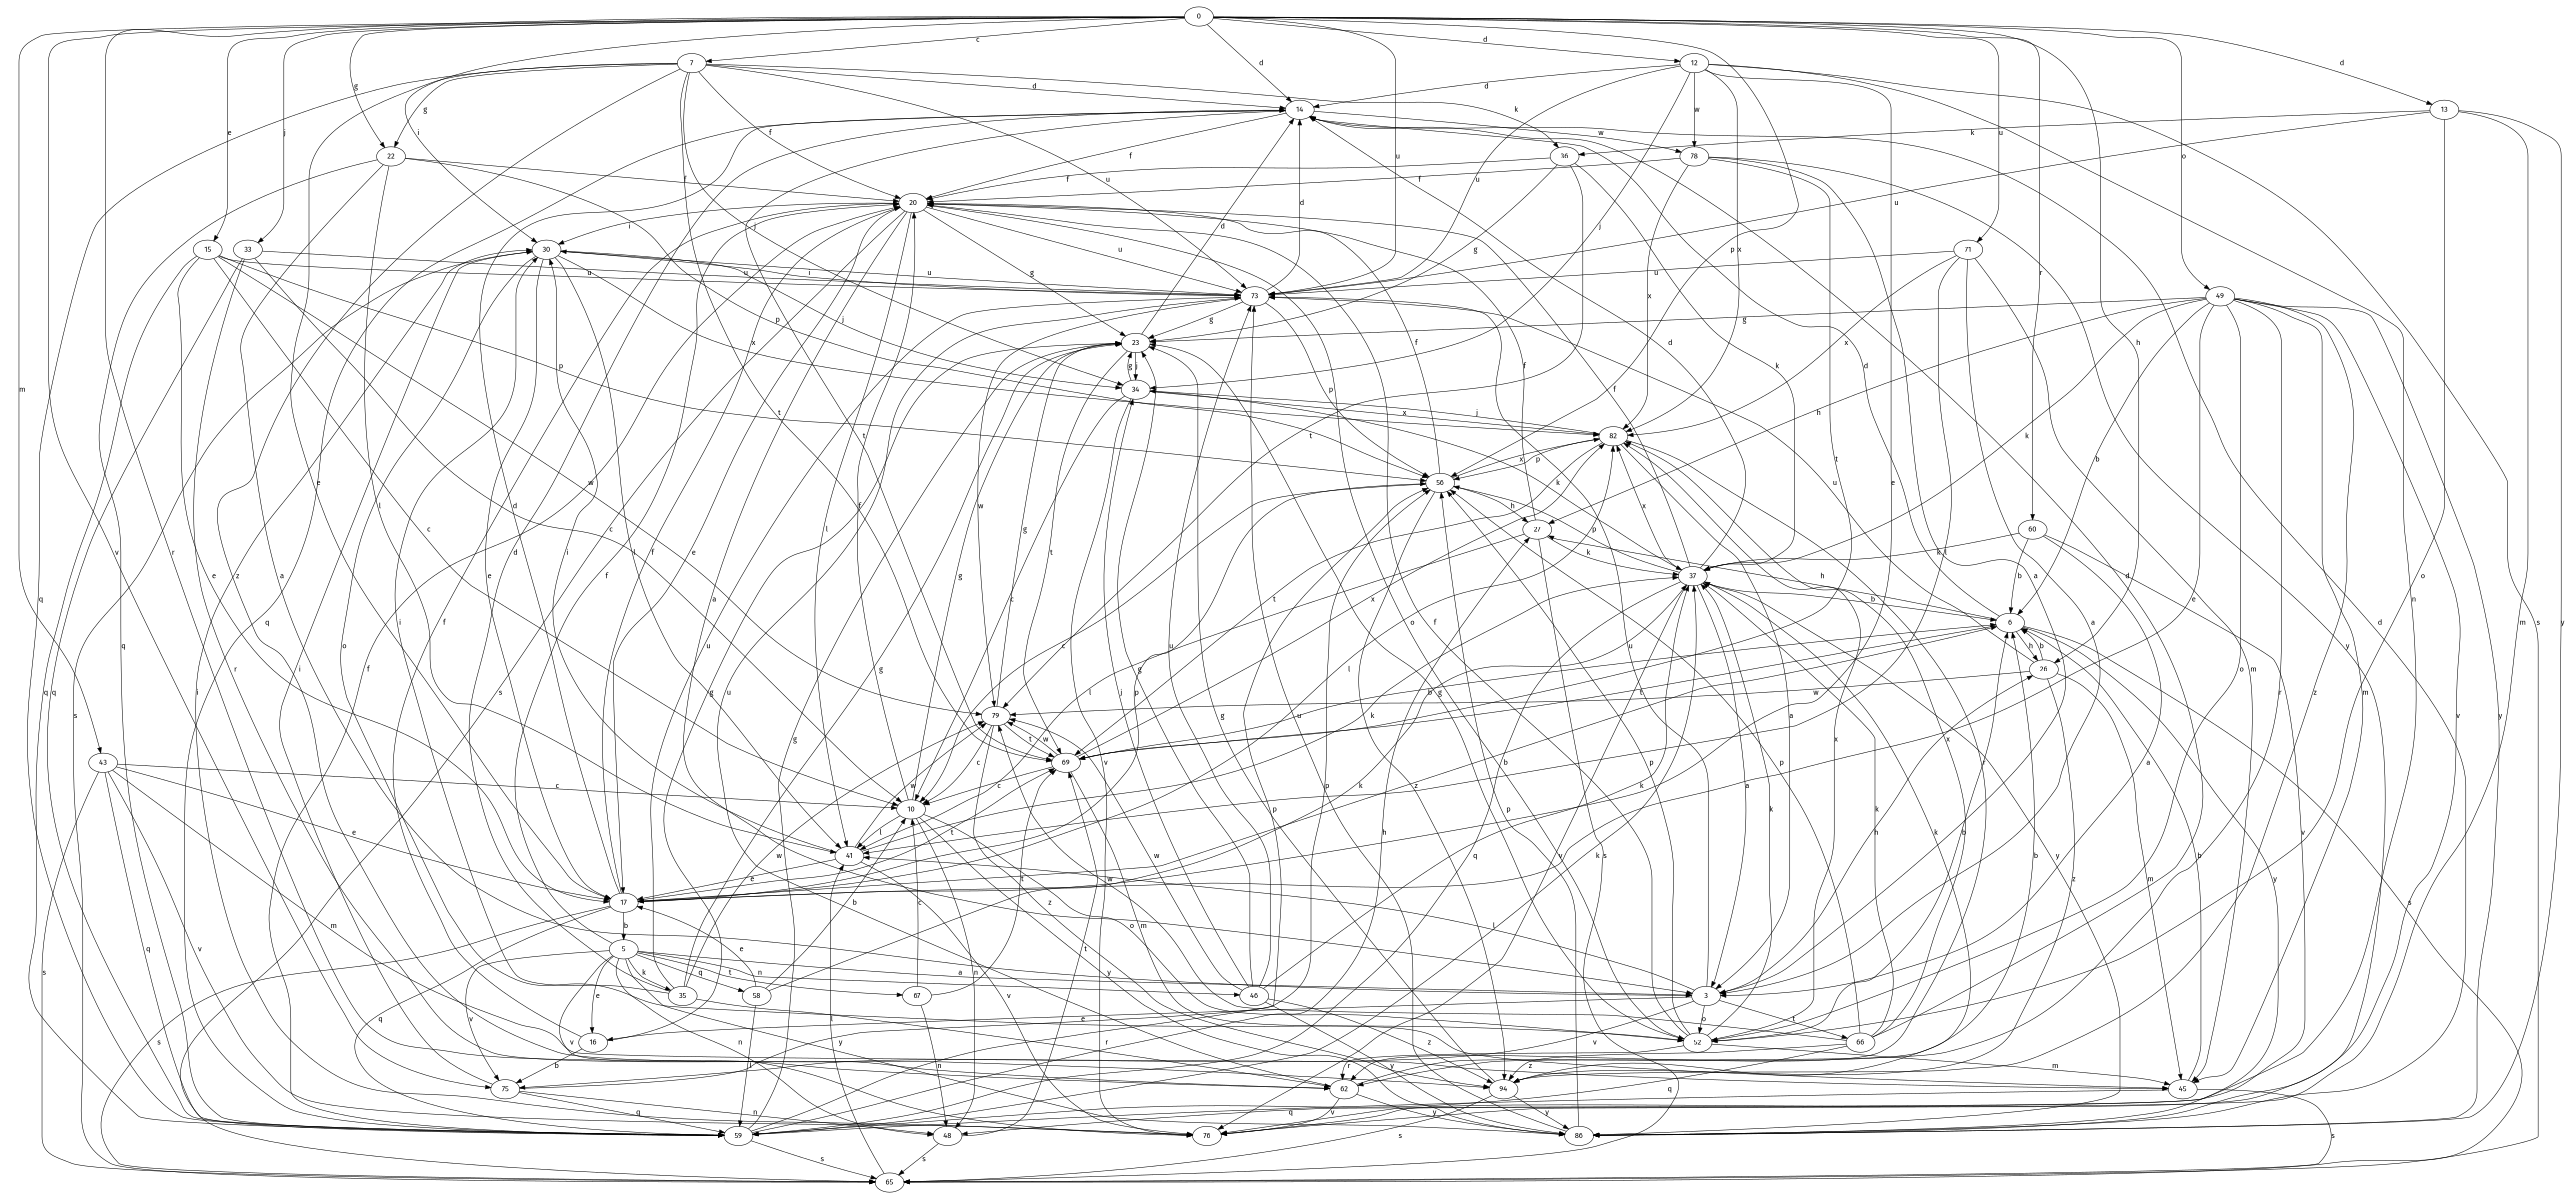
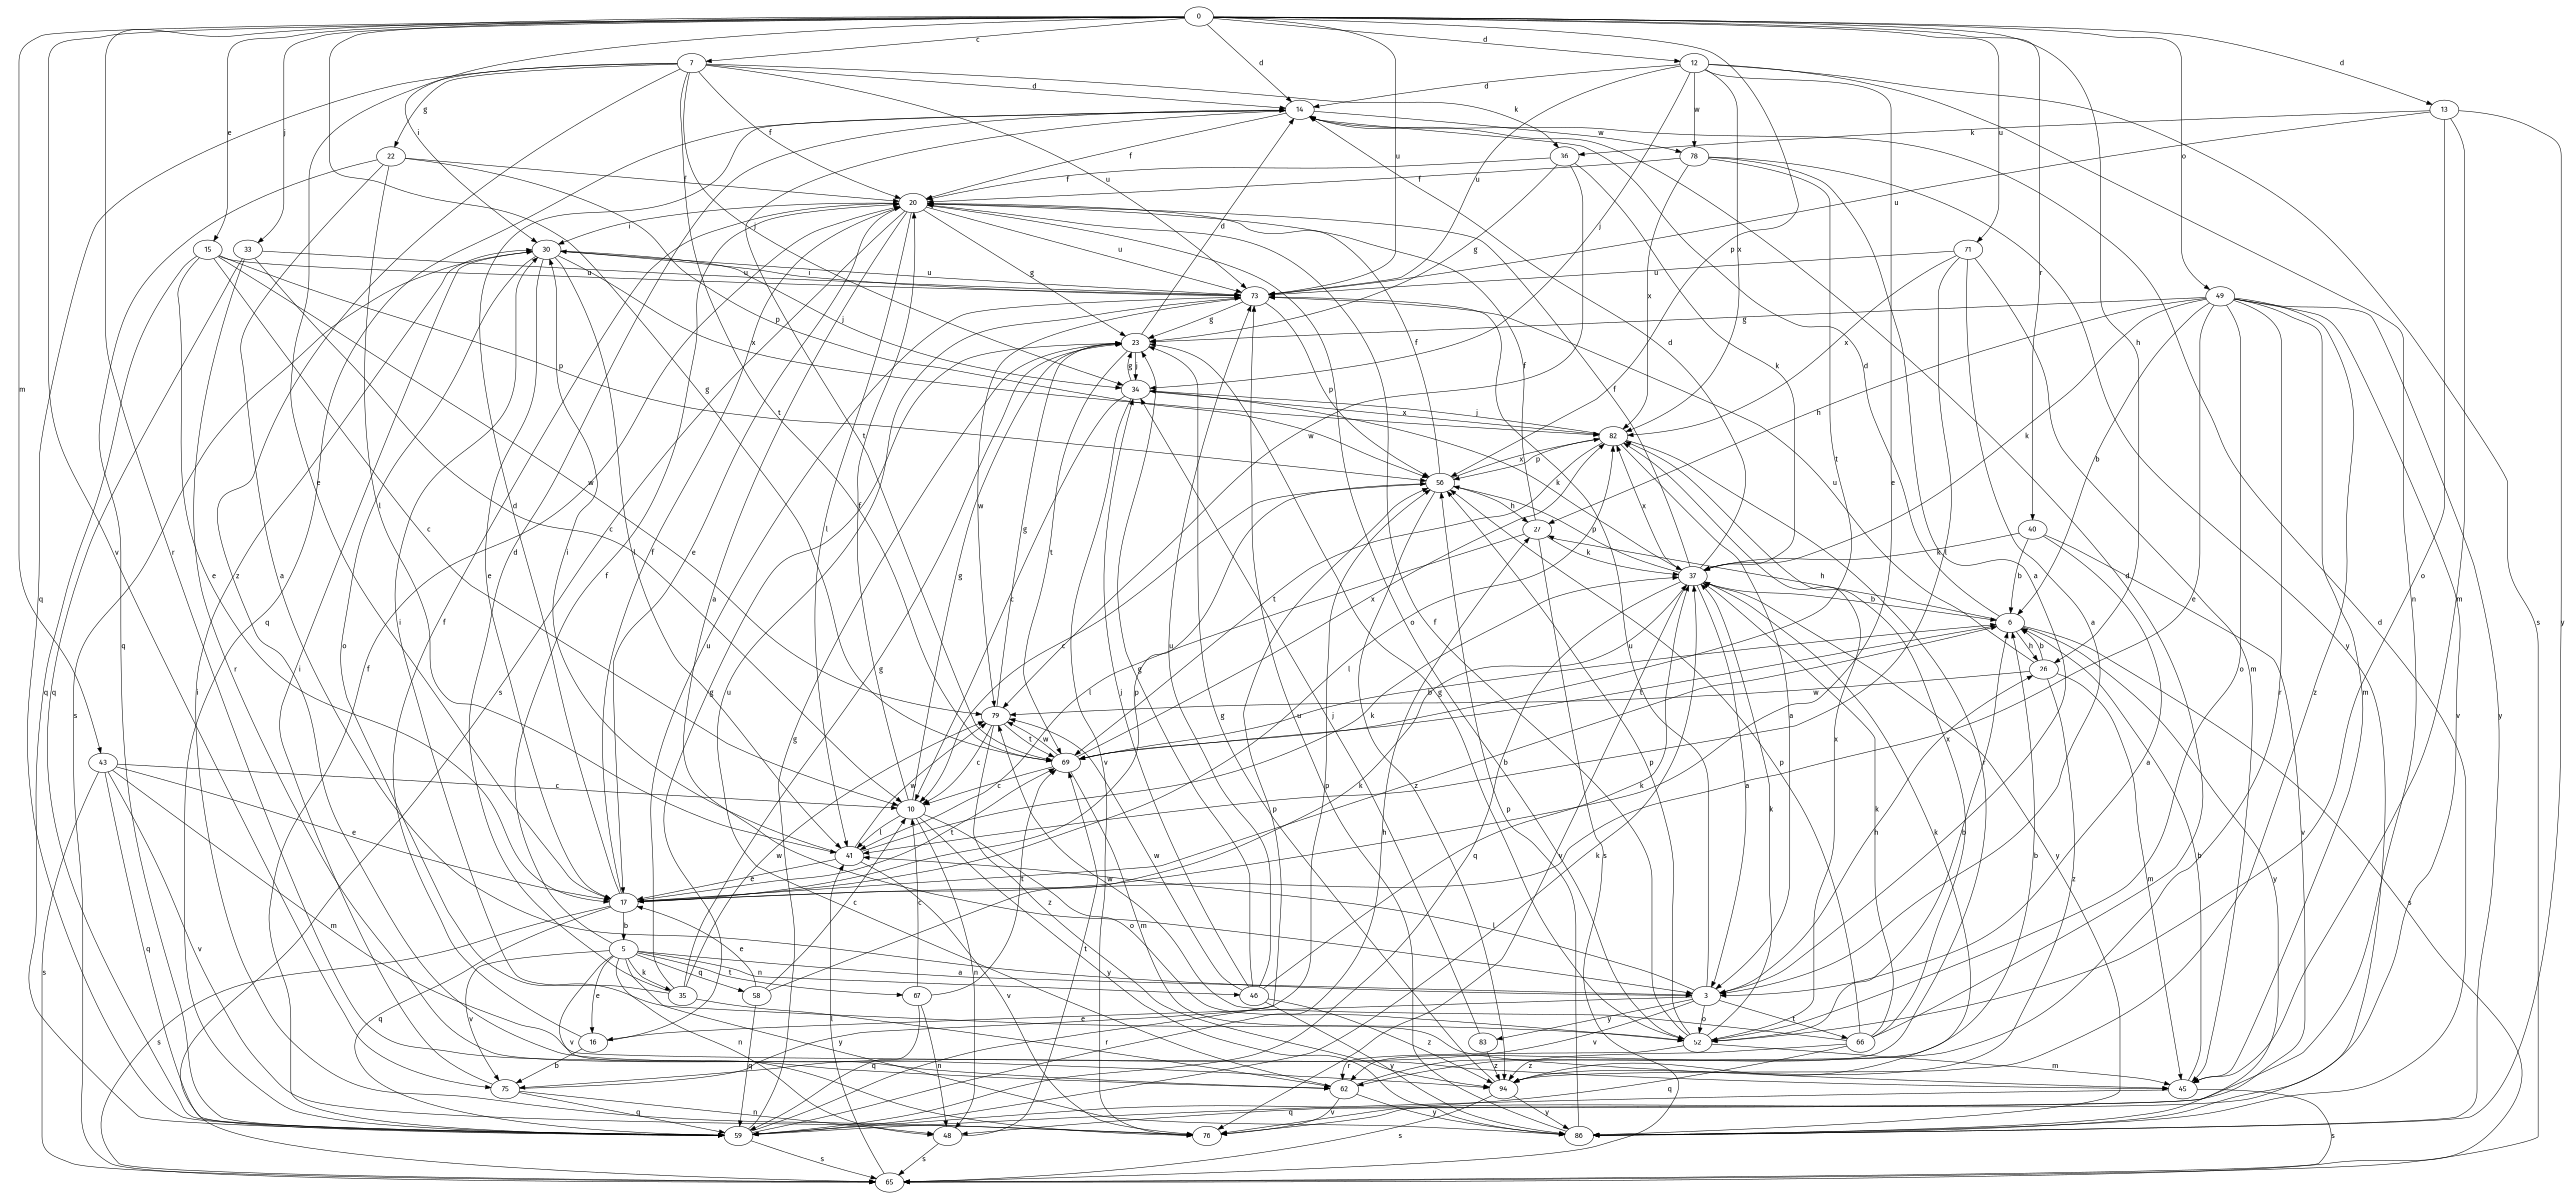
(714, 22) -> (329, 127)
(1300, 210) -> none
(1311, 436) -> (1311, 436)
(2033, 530) -> (2033, 530)
(855, 903) -> (855, 903)
none -> (1483, 1043)
(751, 1066) -> (751, 1066)
none -> (846, 1074)
(2308, 1089) -> (2450, 642)
